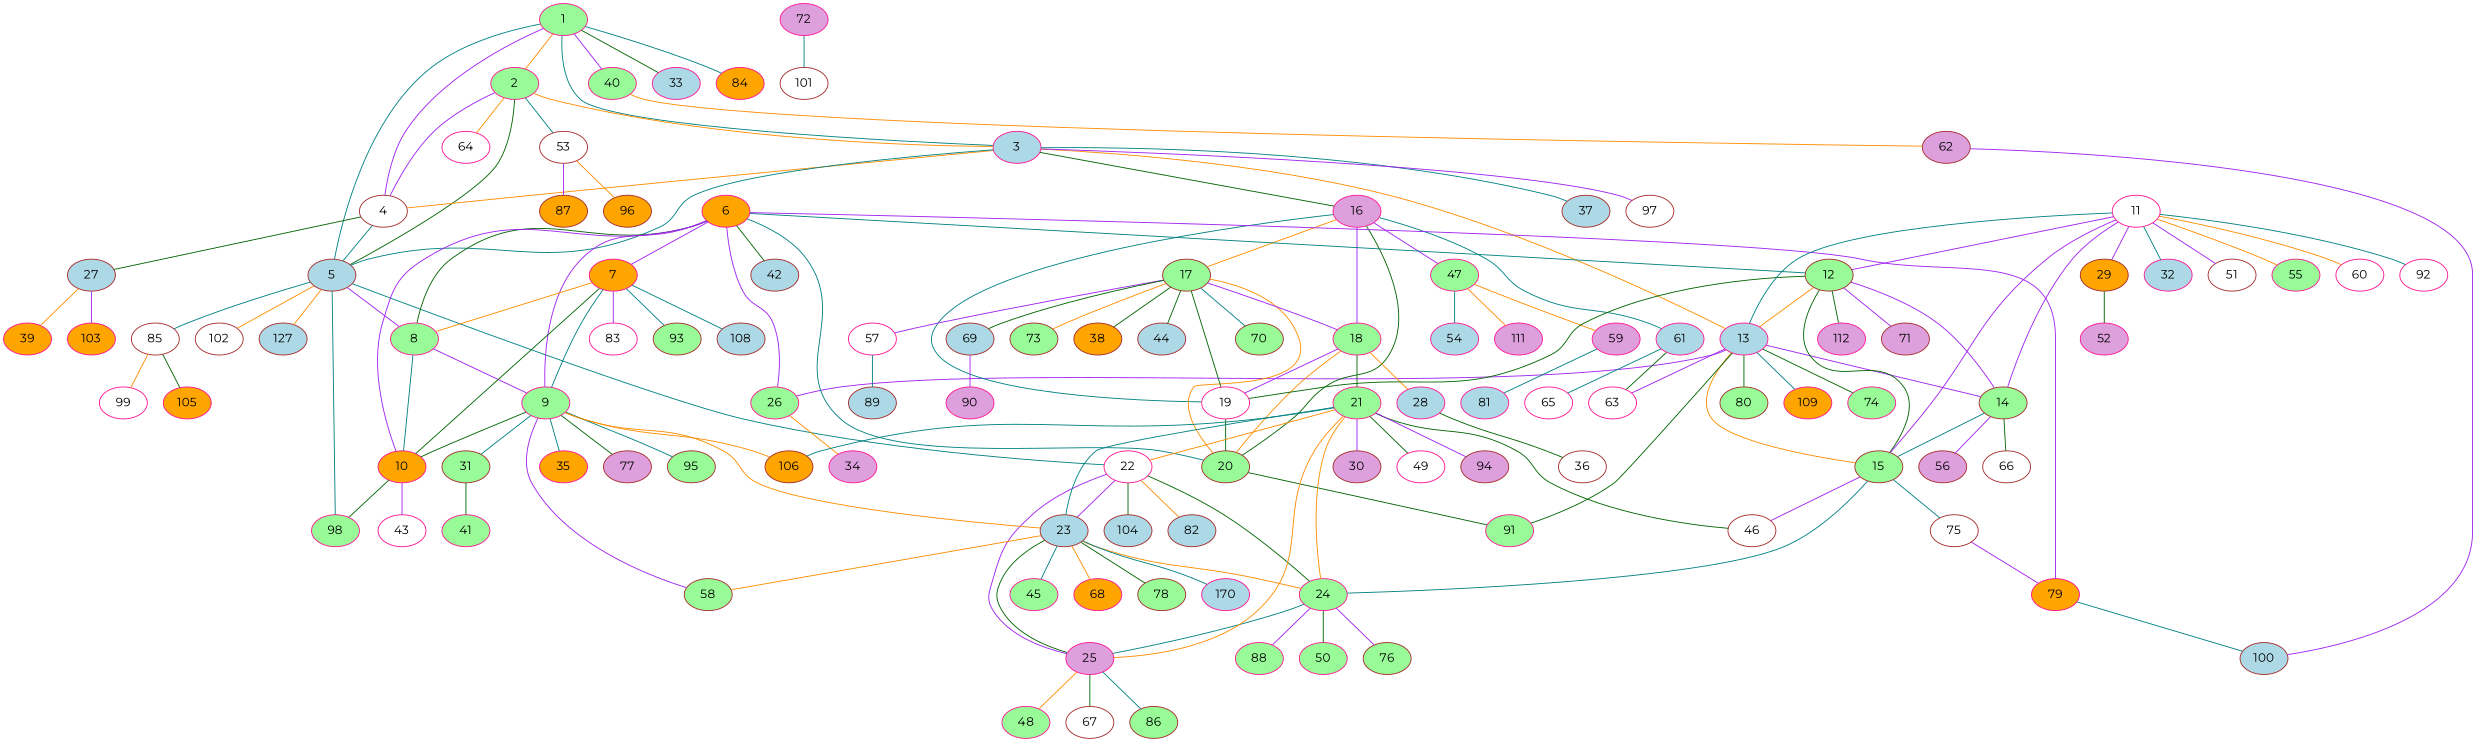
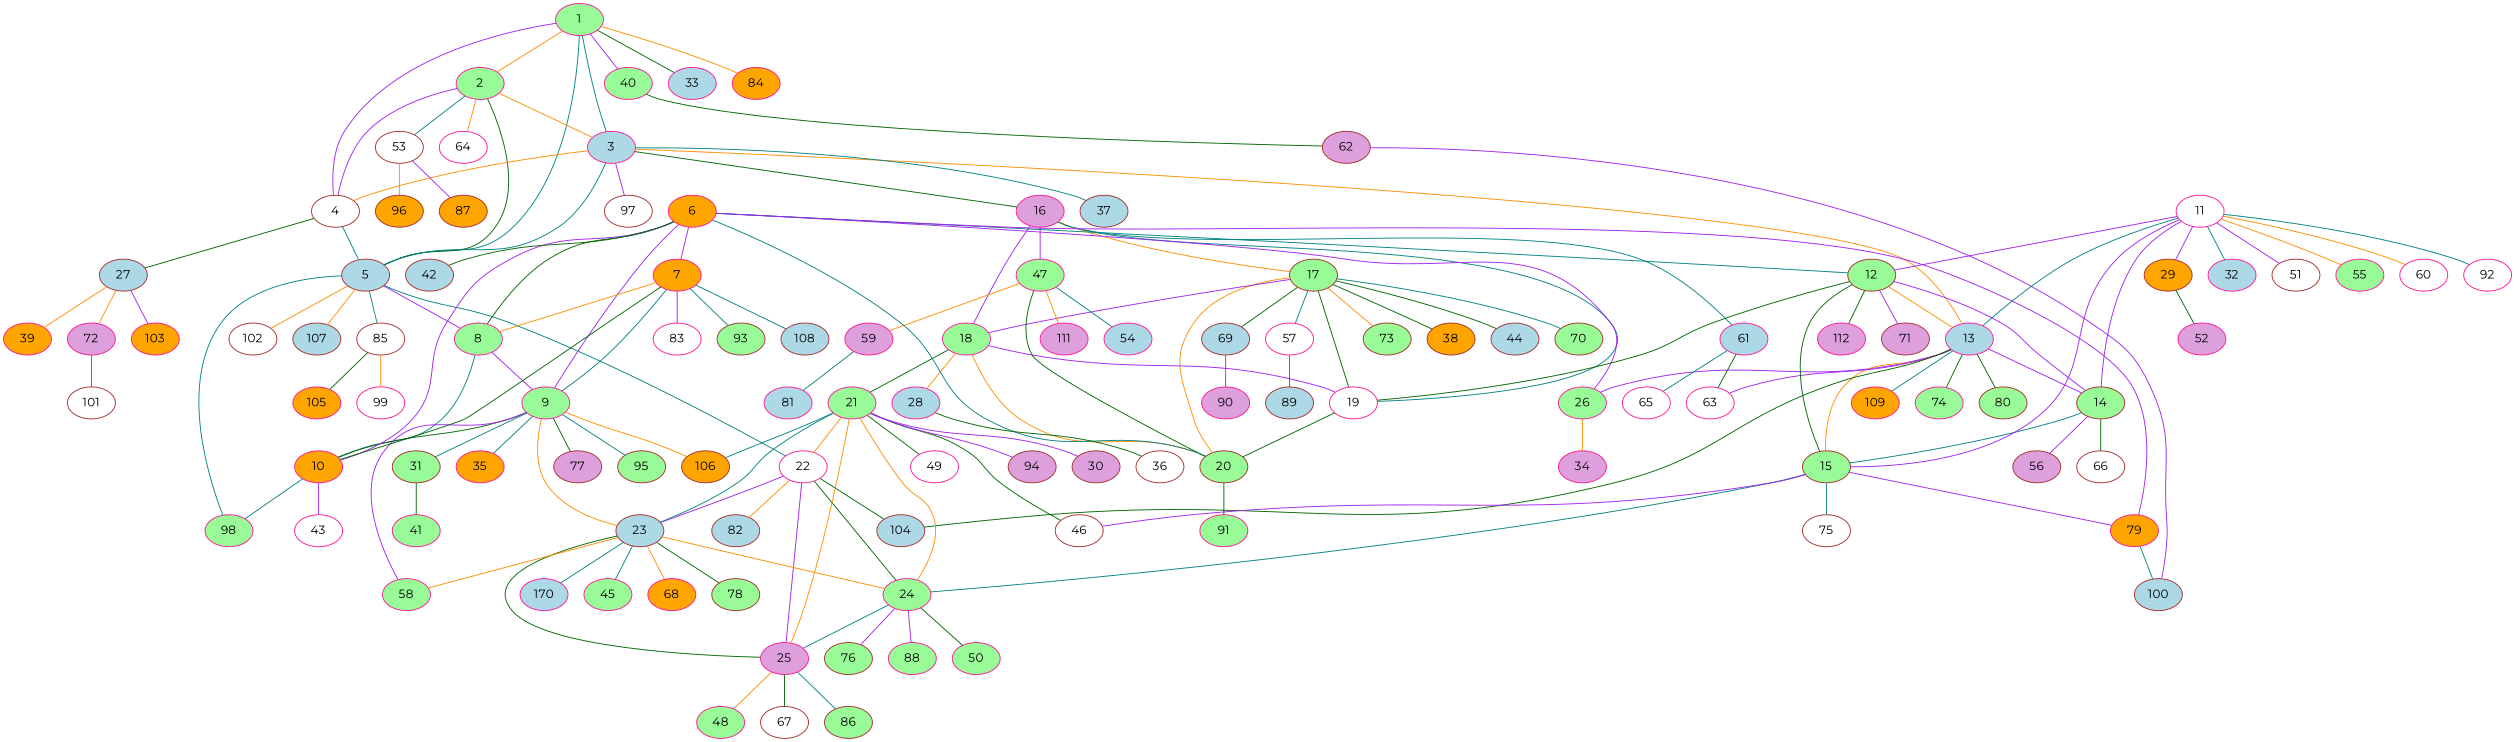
(654, 48) -> (670, 48)
(1275, 134) -> (983, 133)
(1029, 305) -> (1302, 307)
none -> (107, 307)
(283, 339) -> (317, 339)
(1373, 370) -> (1087, 393)
(1643, 453) -> (1452, 511)
(369, 499) -> (274, 499)
(2005, 563) -> (1980, 499)
(708, 595) -> (406, 595)
